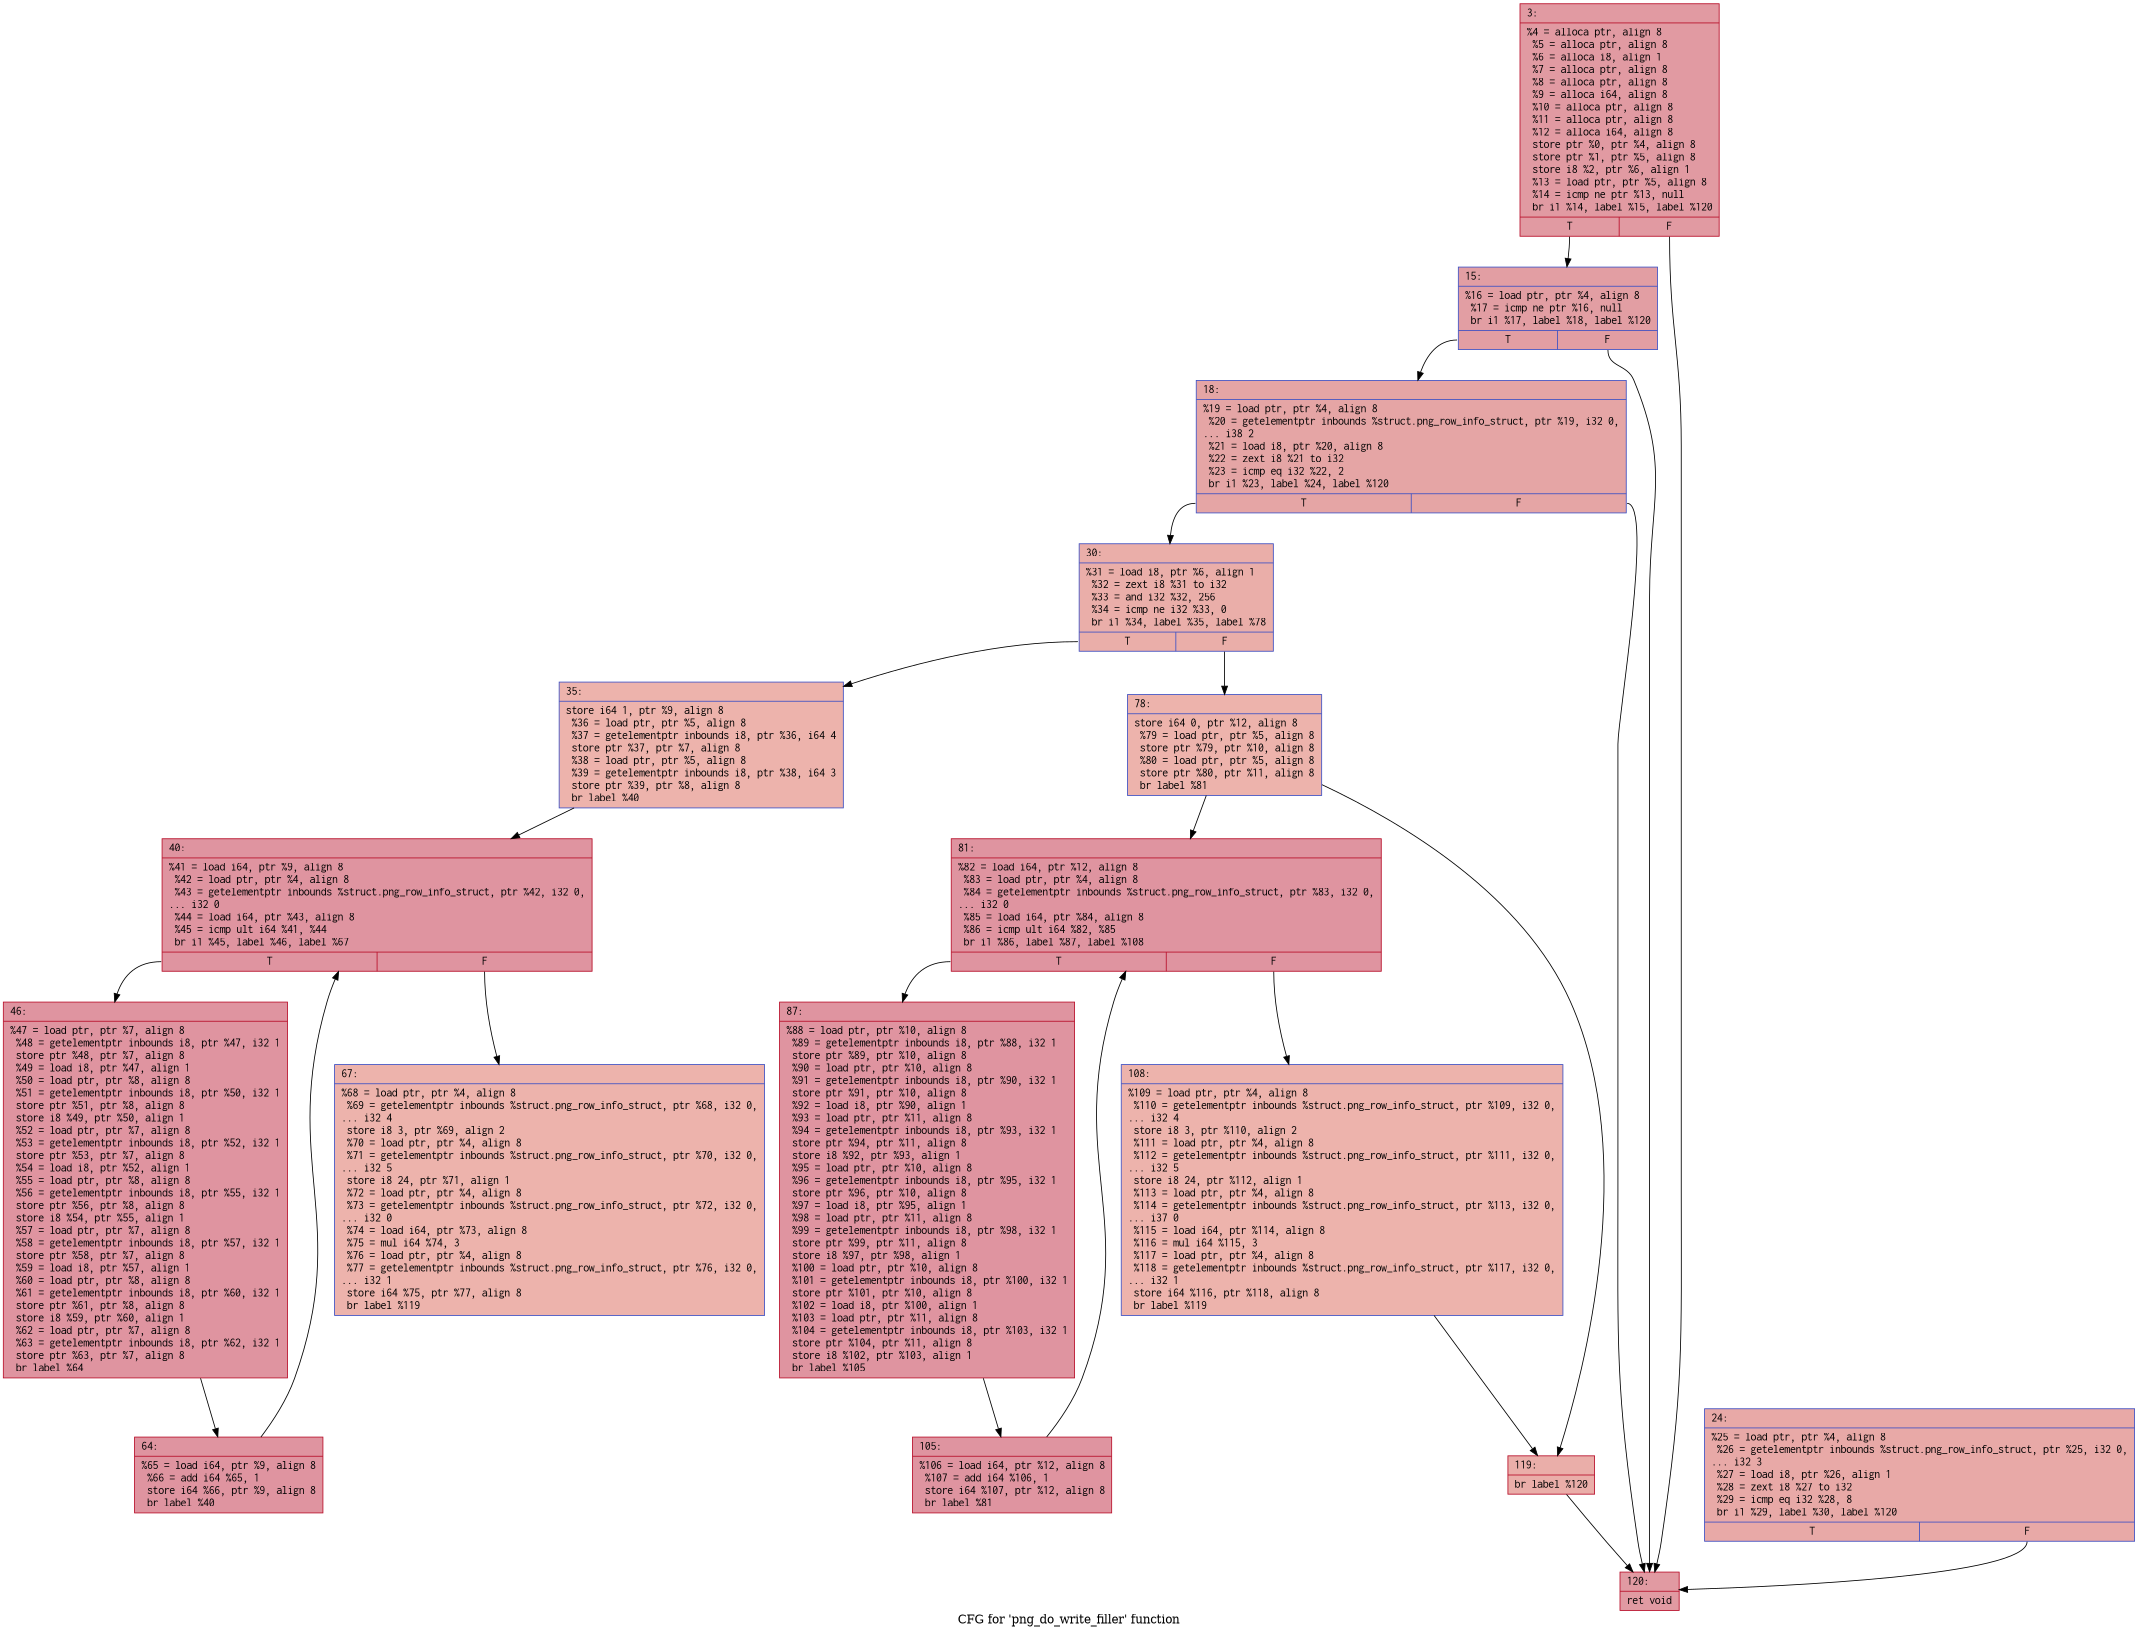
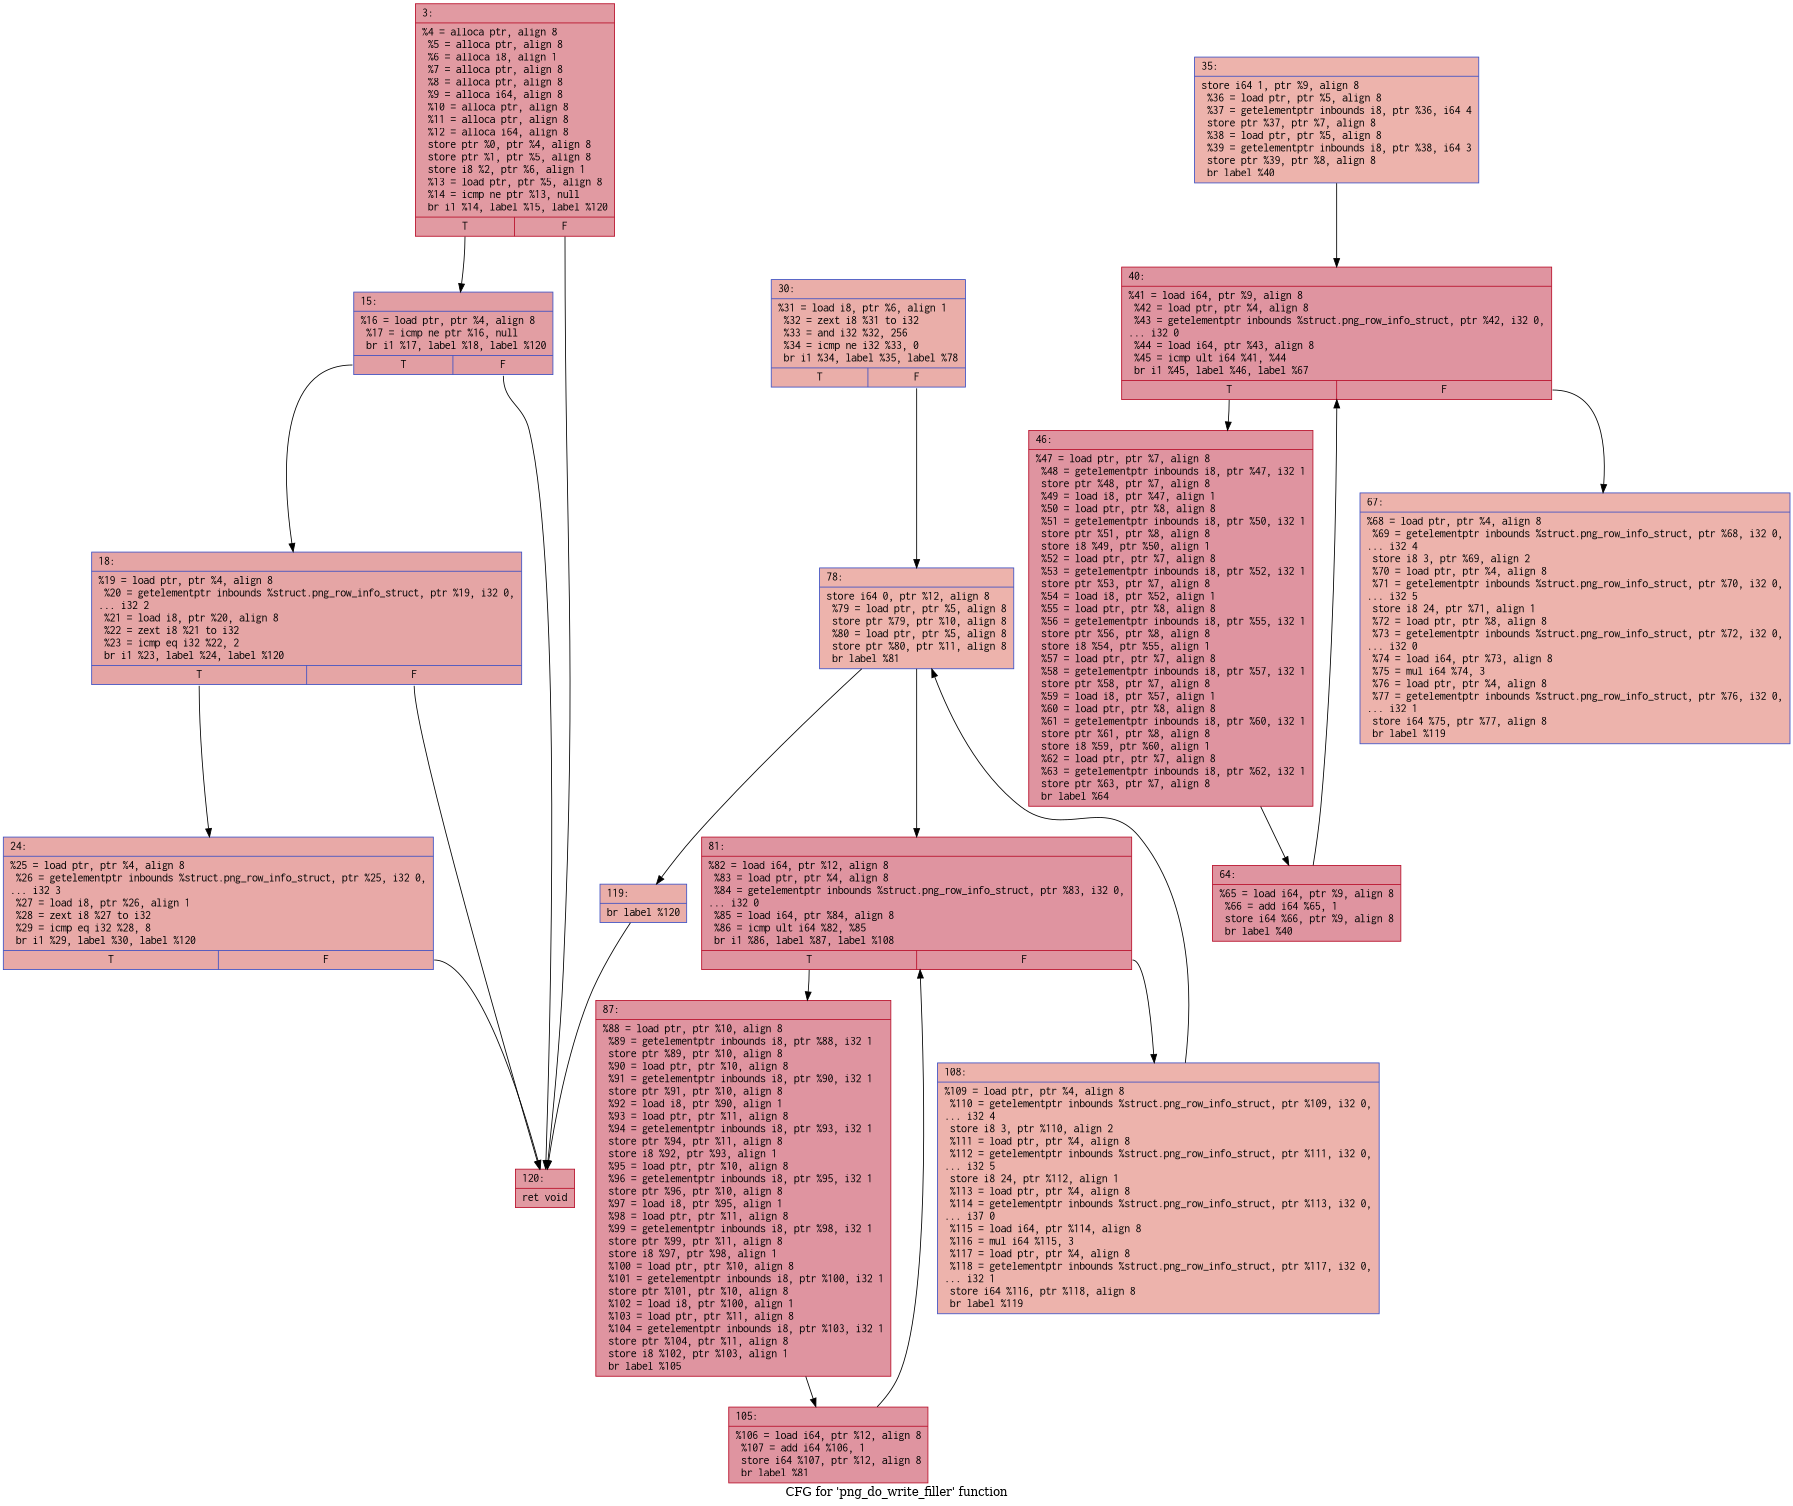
(1228, 434) -> (124, 605)
(1177, 514) -> (202, 757)
(963, 654) -> none
(432, 1193) -> (1457, 621)
(1483, 1382) -> (1120, 822)
(1551, 1475) -> (643, 903)
